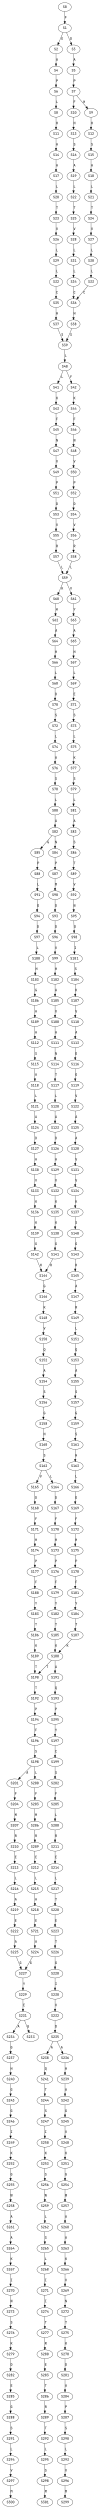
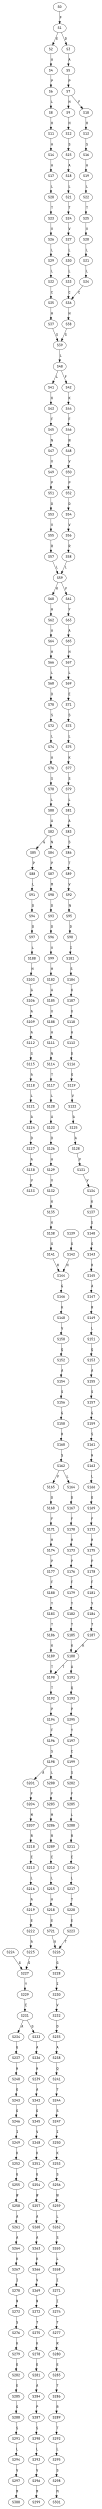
(35, 1212) -> none
(35, 1941) -> (53, 1941)
(60, 2047) -> (36, 2046)
